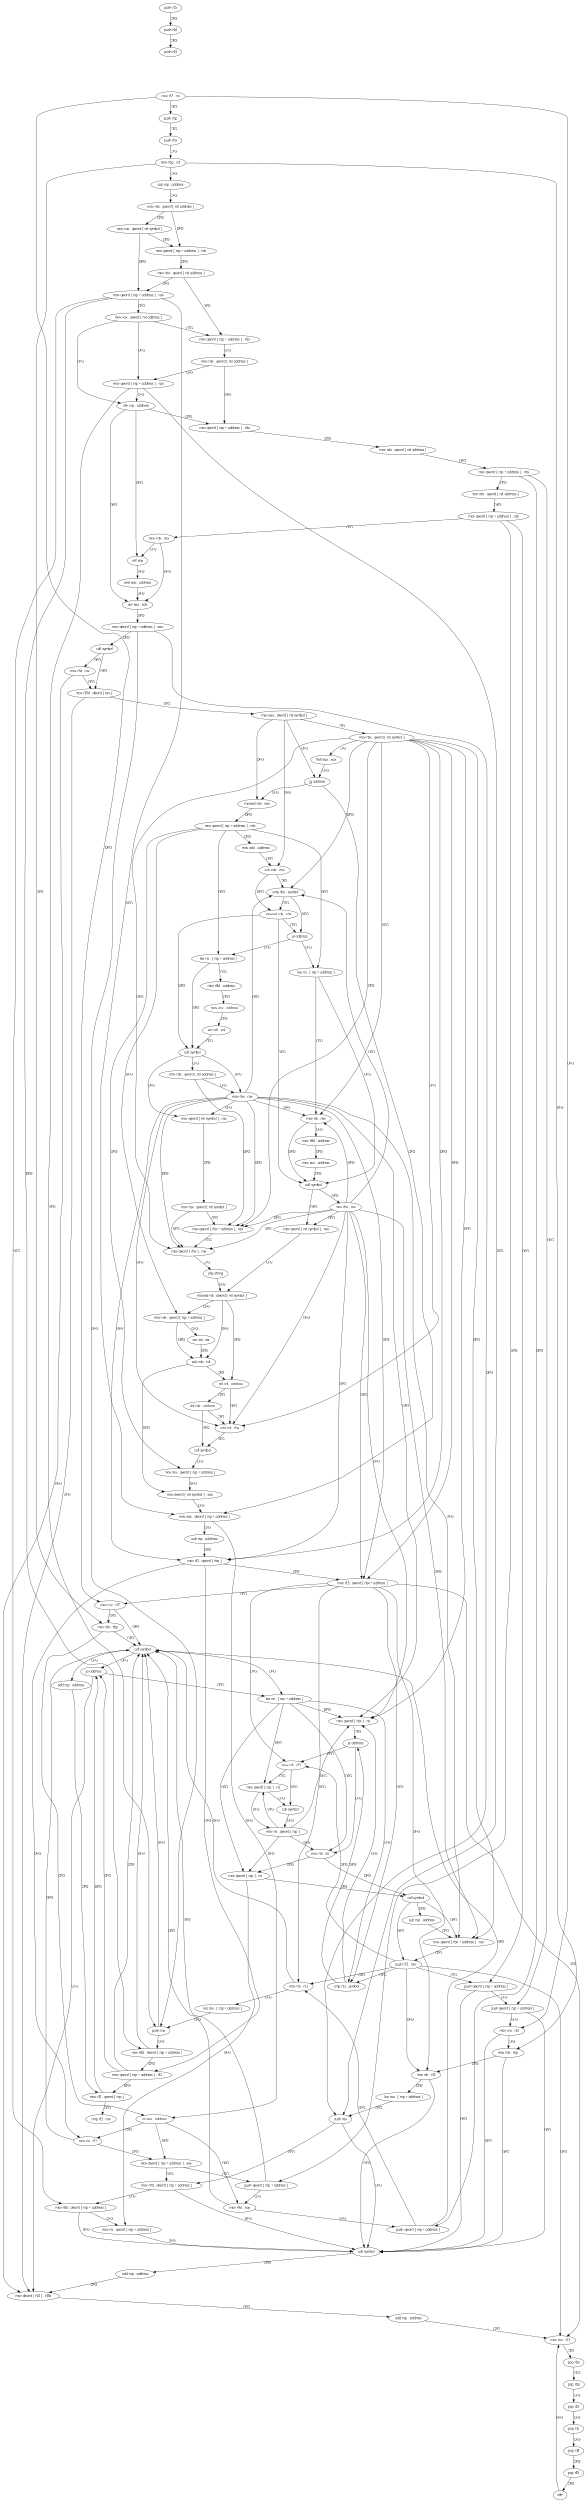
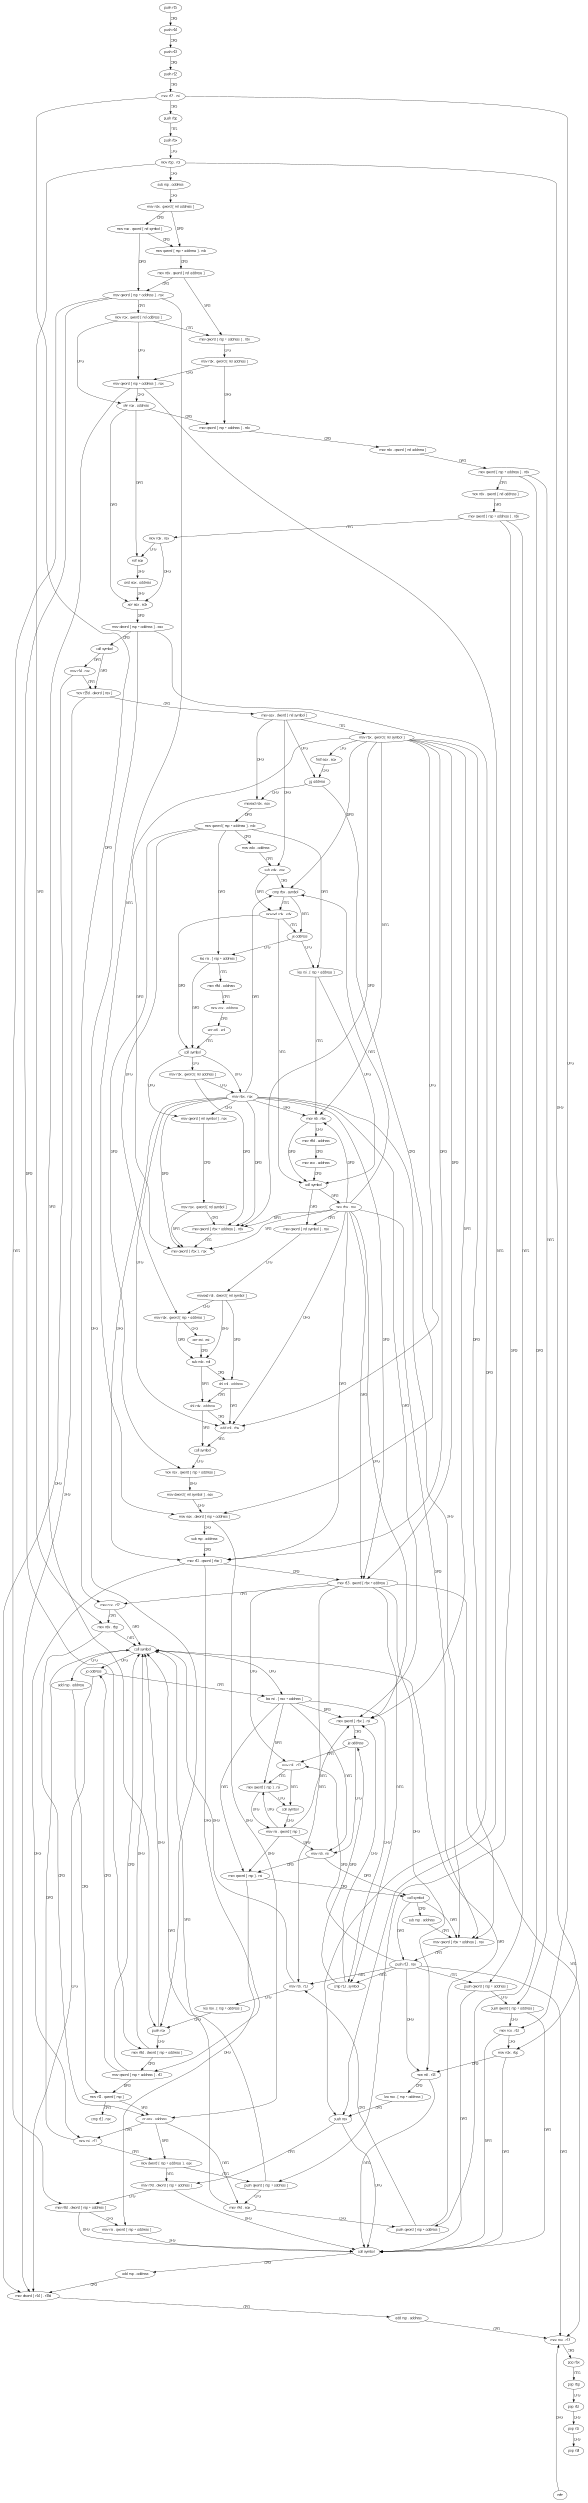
none -> (171, 74)
(216, 1274) -> none
(143, 1417) -> (202, 1383)
(95, 1886) -> (133, 2106)
(574, 2473) -> none
